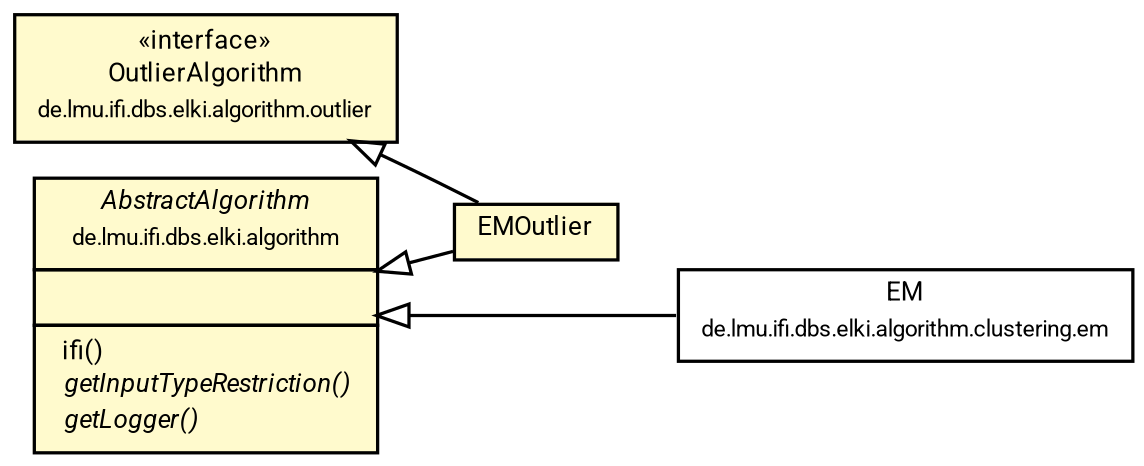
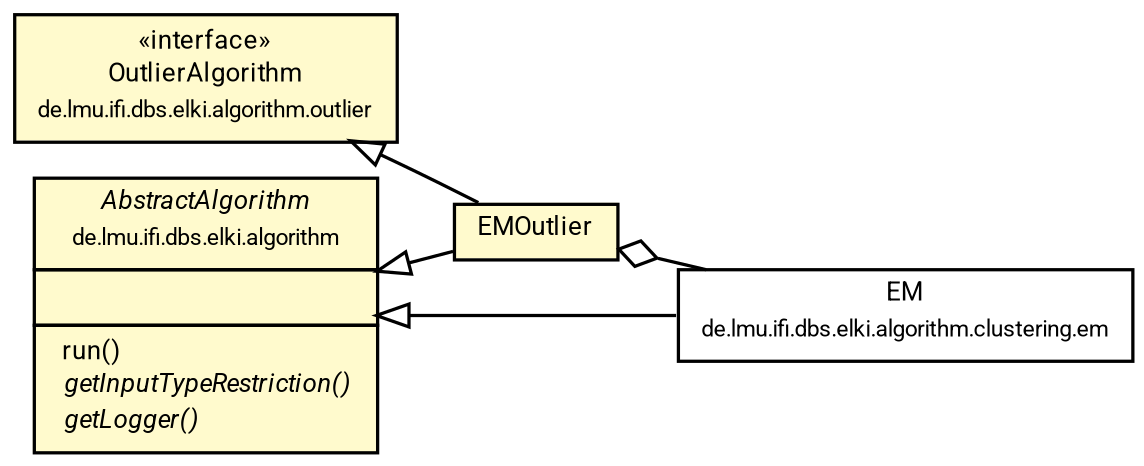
none -> (682, 264)
(80, 351) -> (88, 351)
